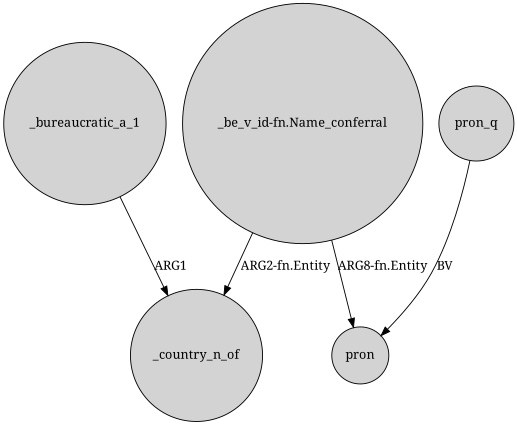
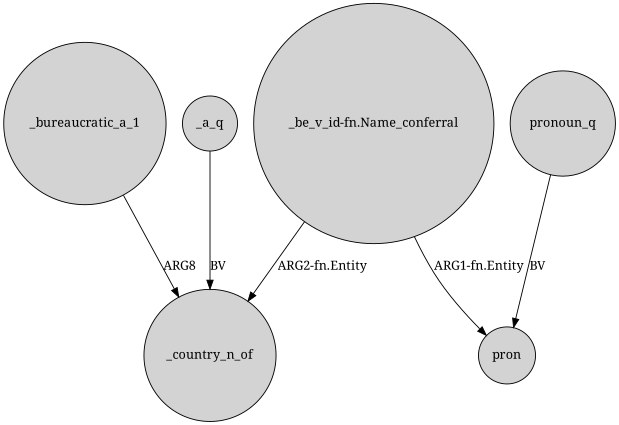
none -> (210, 124)
(476, 124) -> (563, 124)
(171, 266) -> (180, 266)
(383, 266) -> (479, 266)
